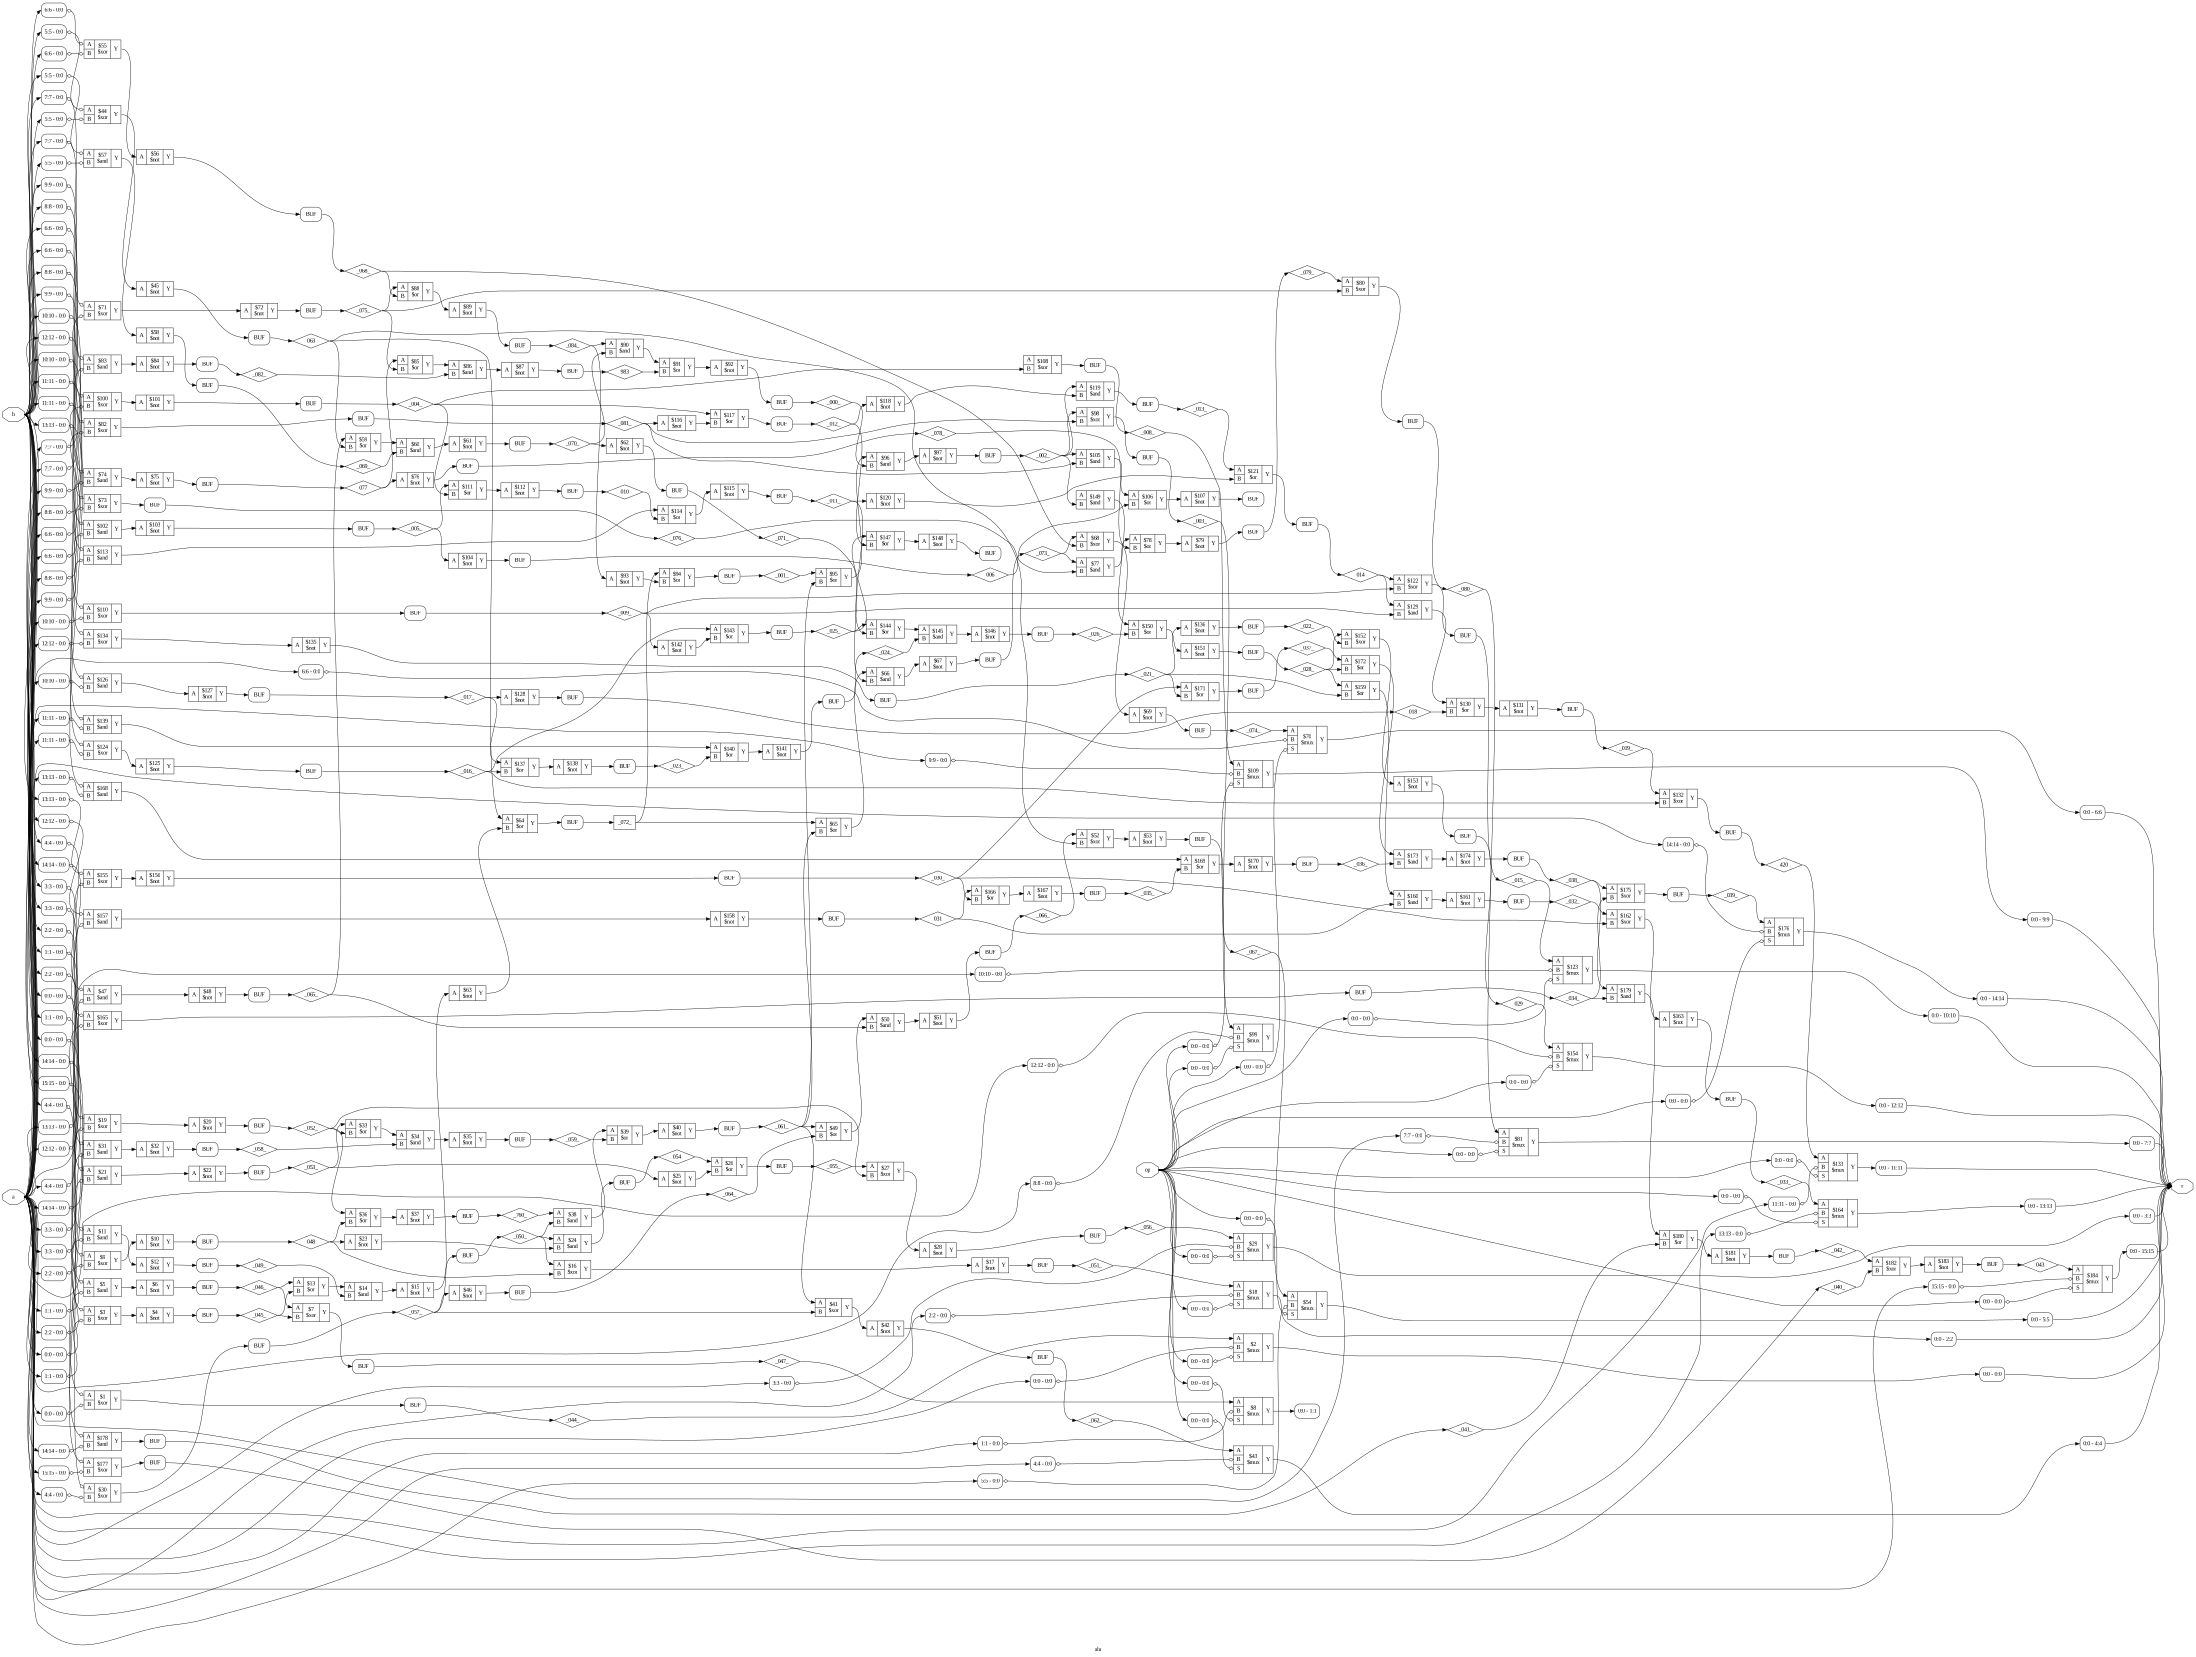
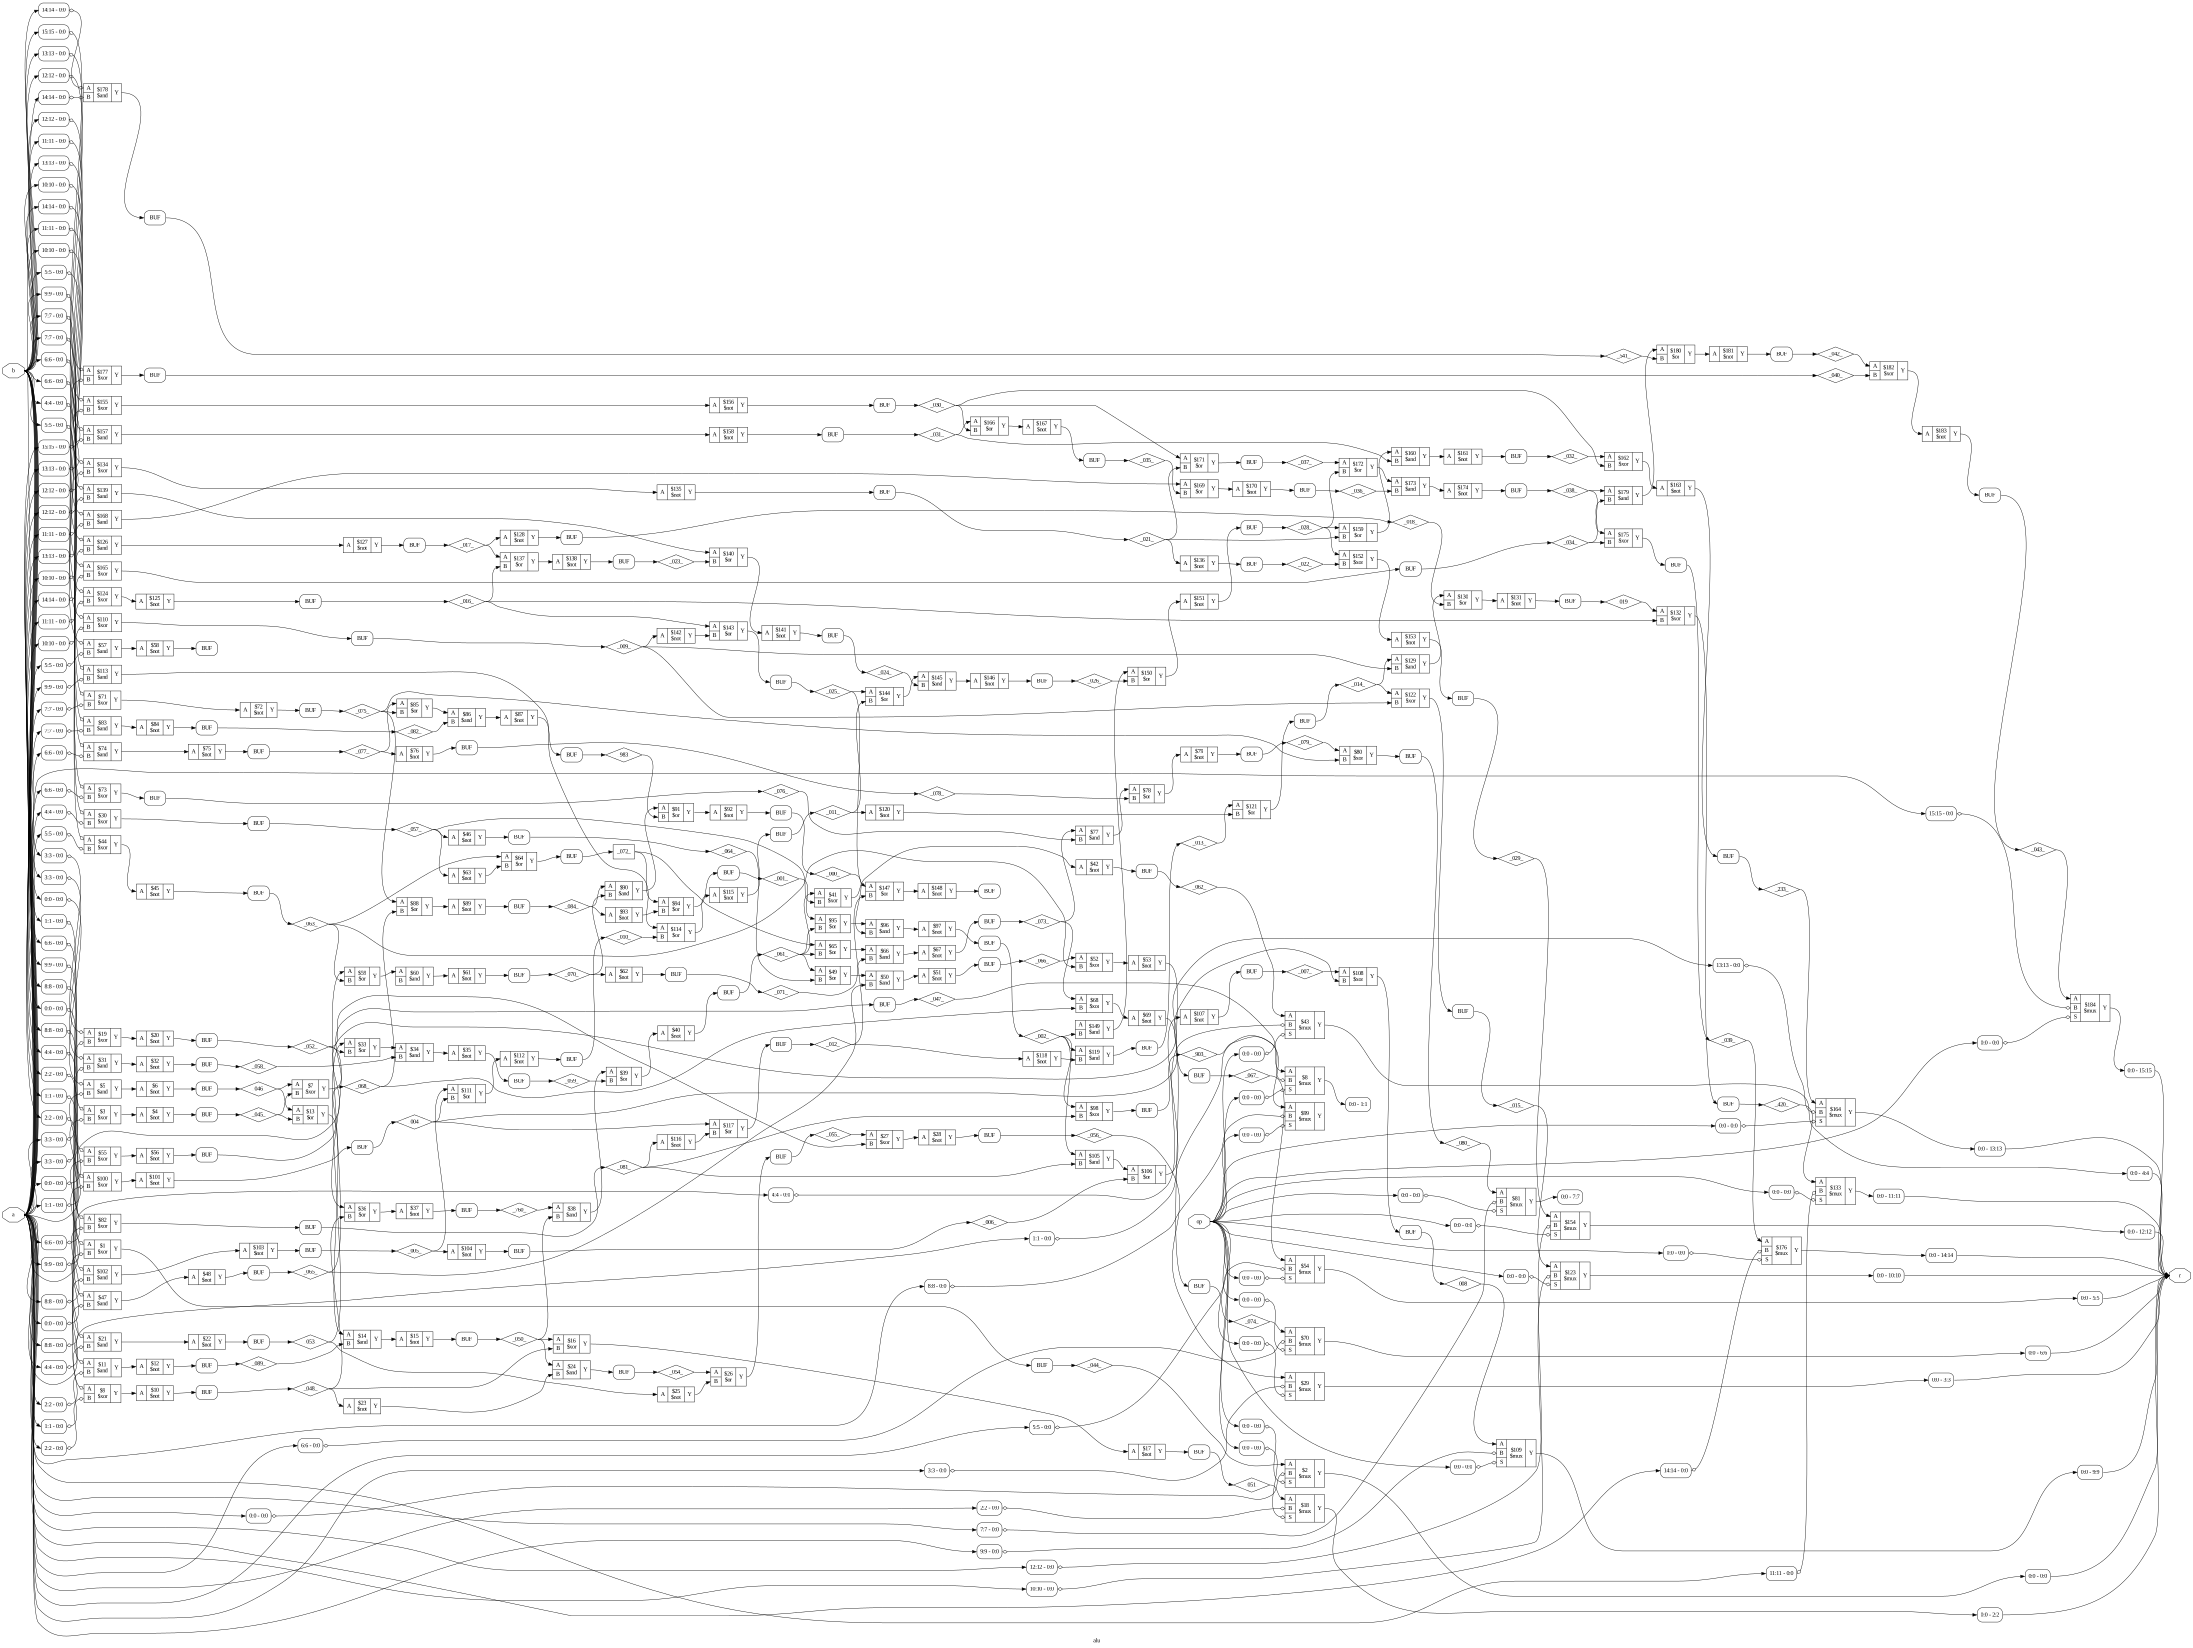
(363, 467) -> none
(1200, 521) -> (1199, 1054)
none -> (1305, 972)
(2164, 1163) -> none
(1784, 1182) -> (1782, 890)
(259, 1266) -> (259, 1364)
(1465, 1430) -> (1623, 356)
